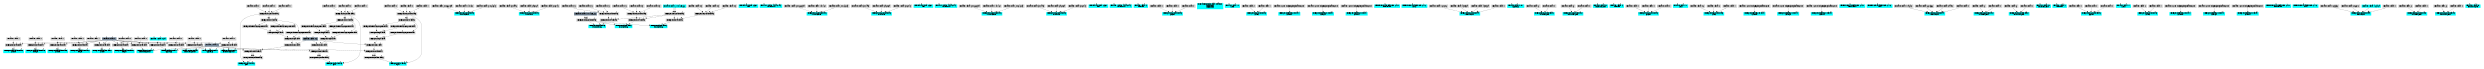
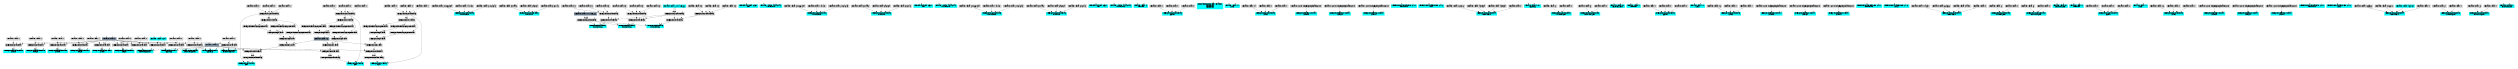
none -> (1249, 6)
none -> (2157, 6)
